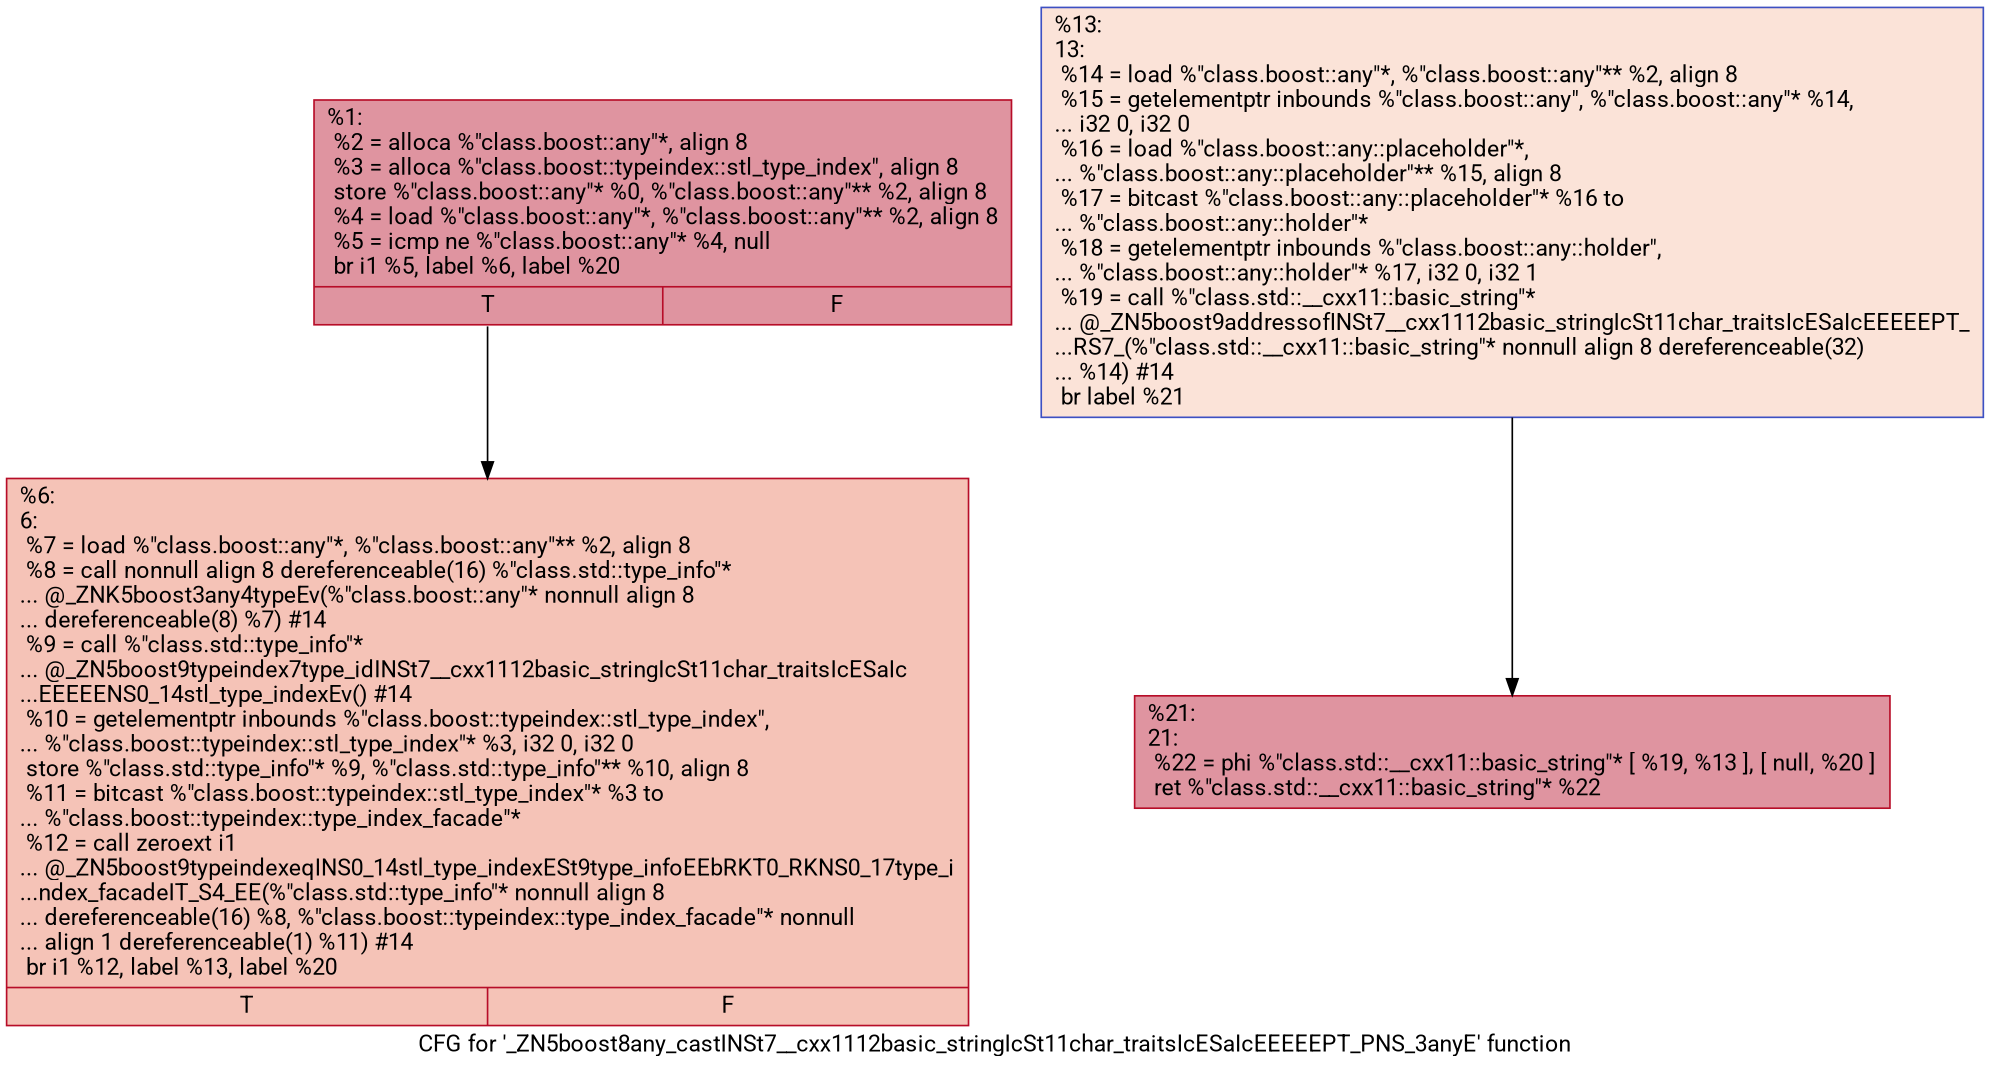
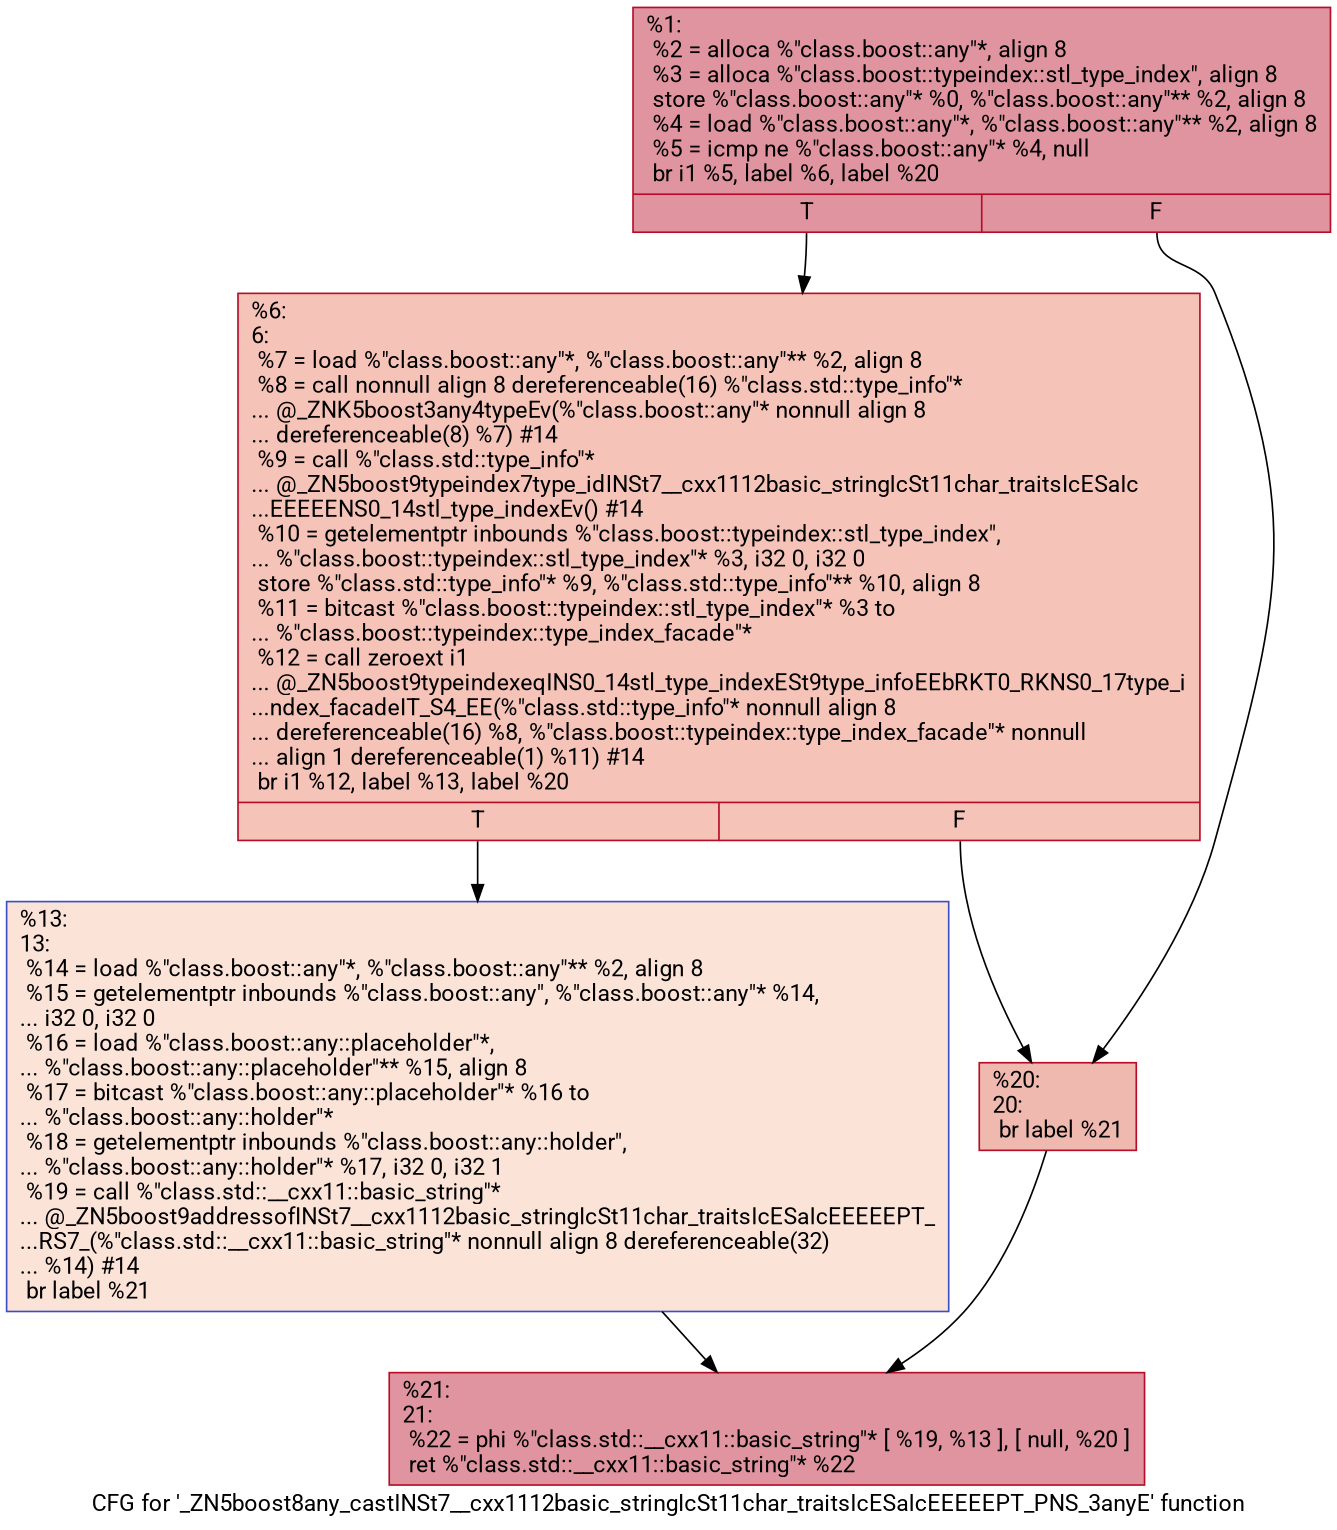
none -> (478, 863)
none -> (1058, 1107)
